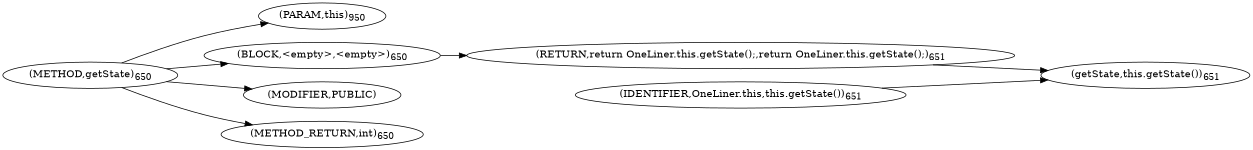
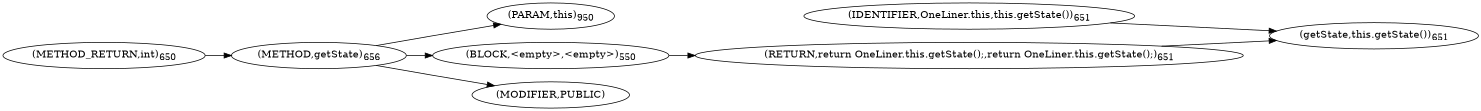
(399, 54) -> (627, 54)
(143, 74) -> (372, 54)
(182, 109) -> (215, 56)
